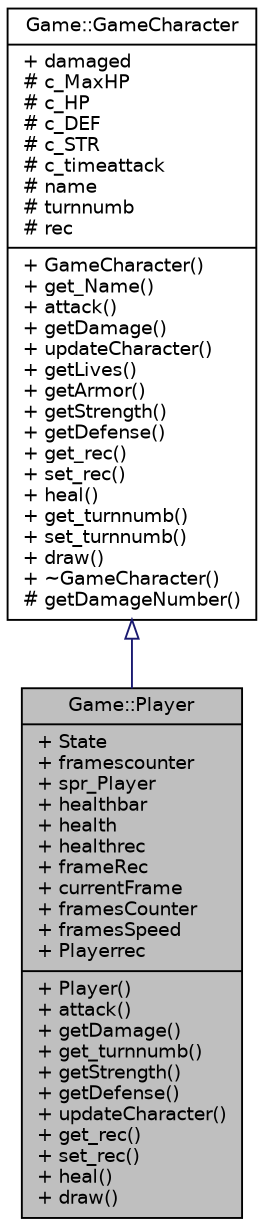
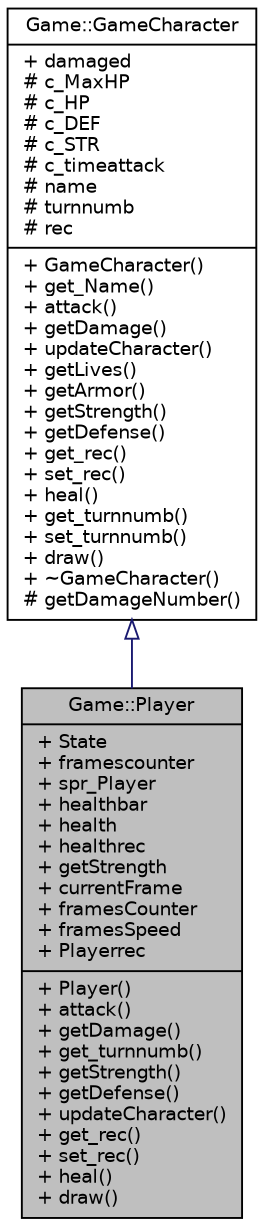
(93, 868) -> (103, 868)
